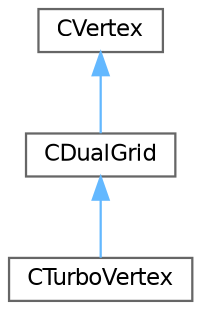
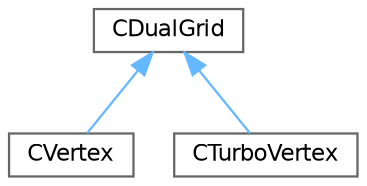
(101, 104) -> (113, 102)
